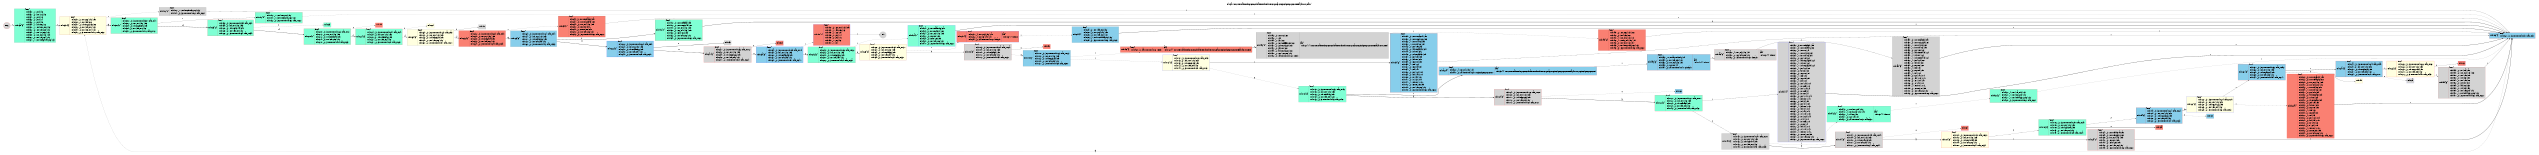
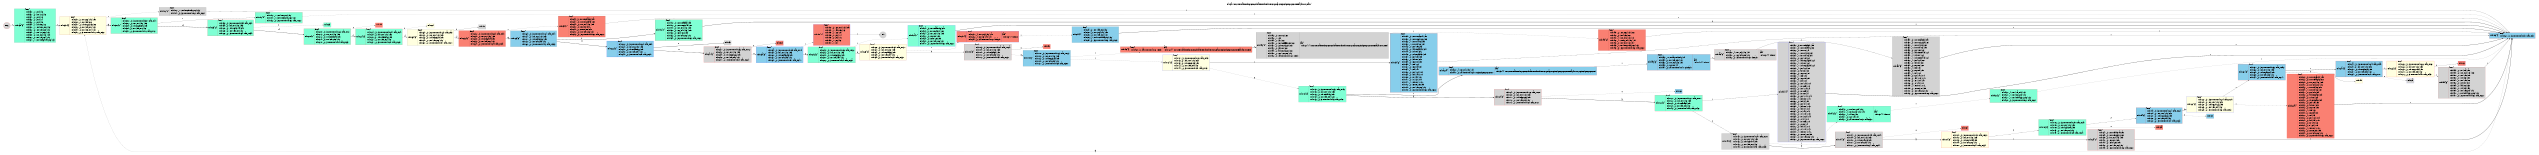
(2120, 127) -> (2120, 127)
